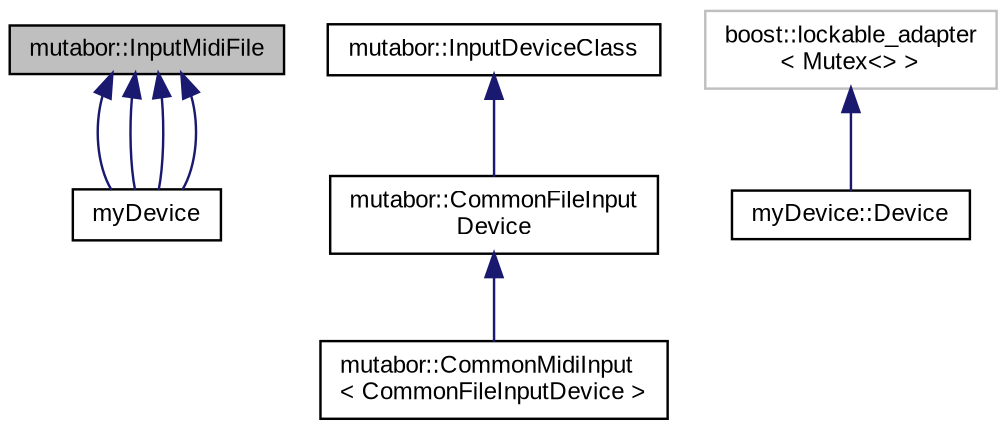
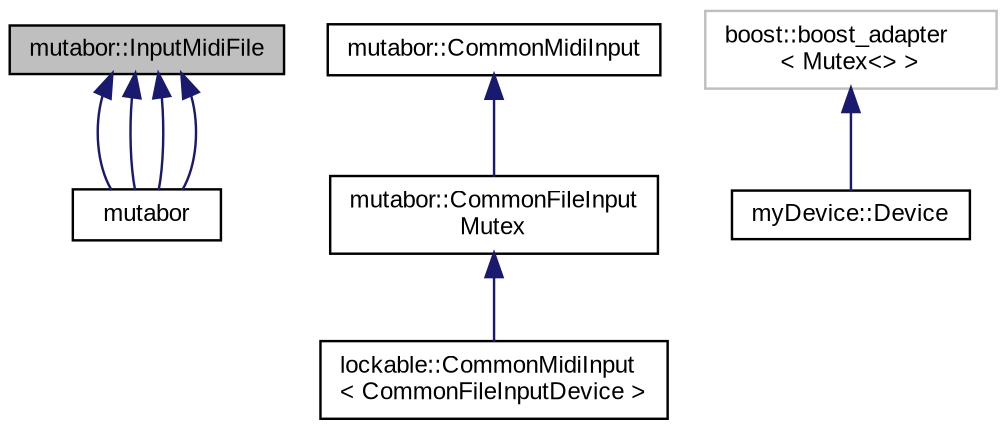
(494, 50) -> (494, 50)
(851, 50) -> (851, 50)
(147, 215) -> (147, 215)
(494, 215) -> (494, 215)
(494, 380) -> (494, 380)
